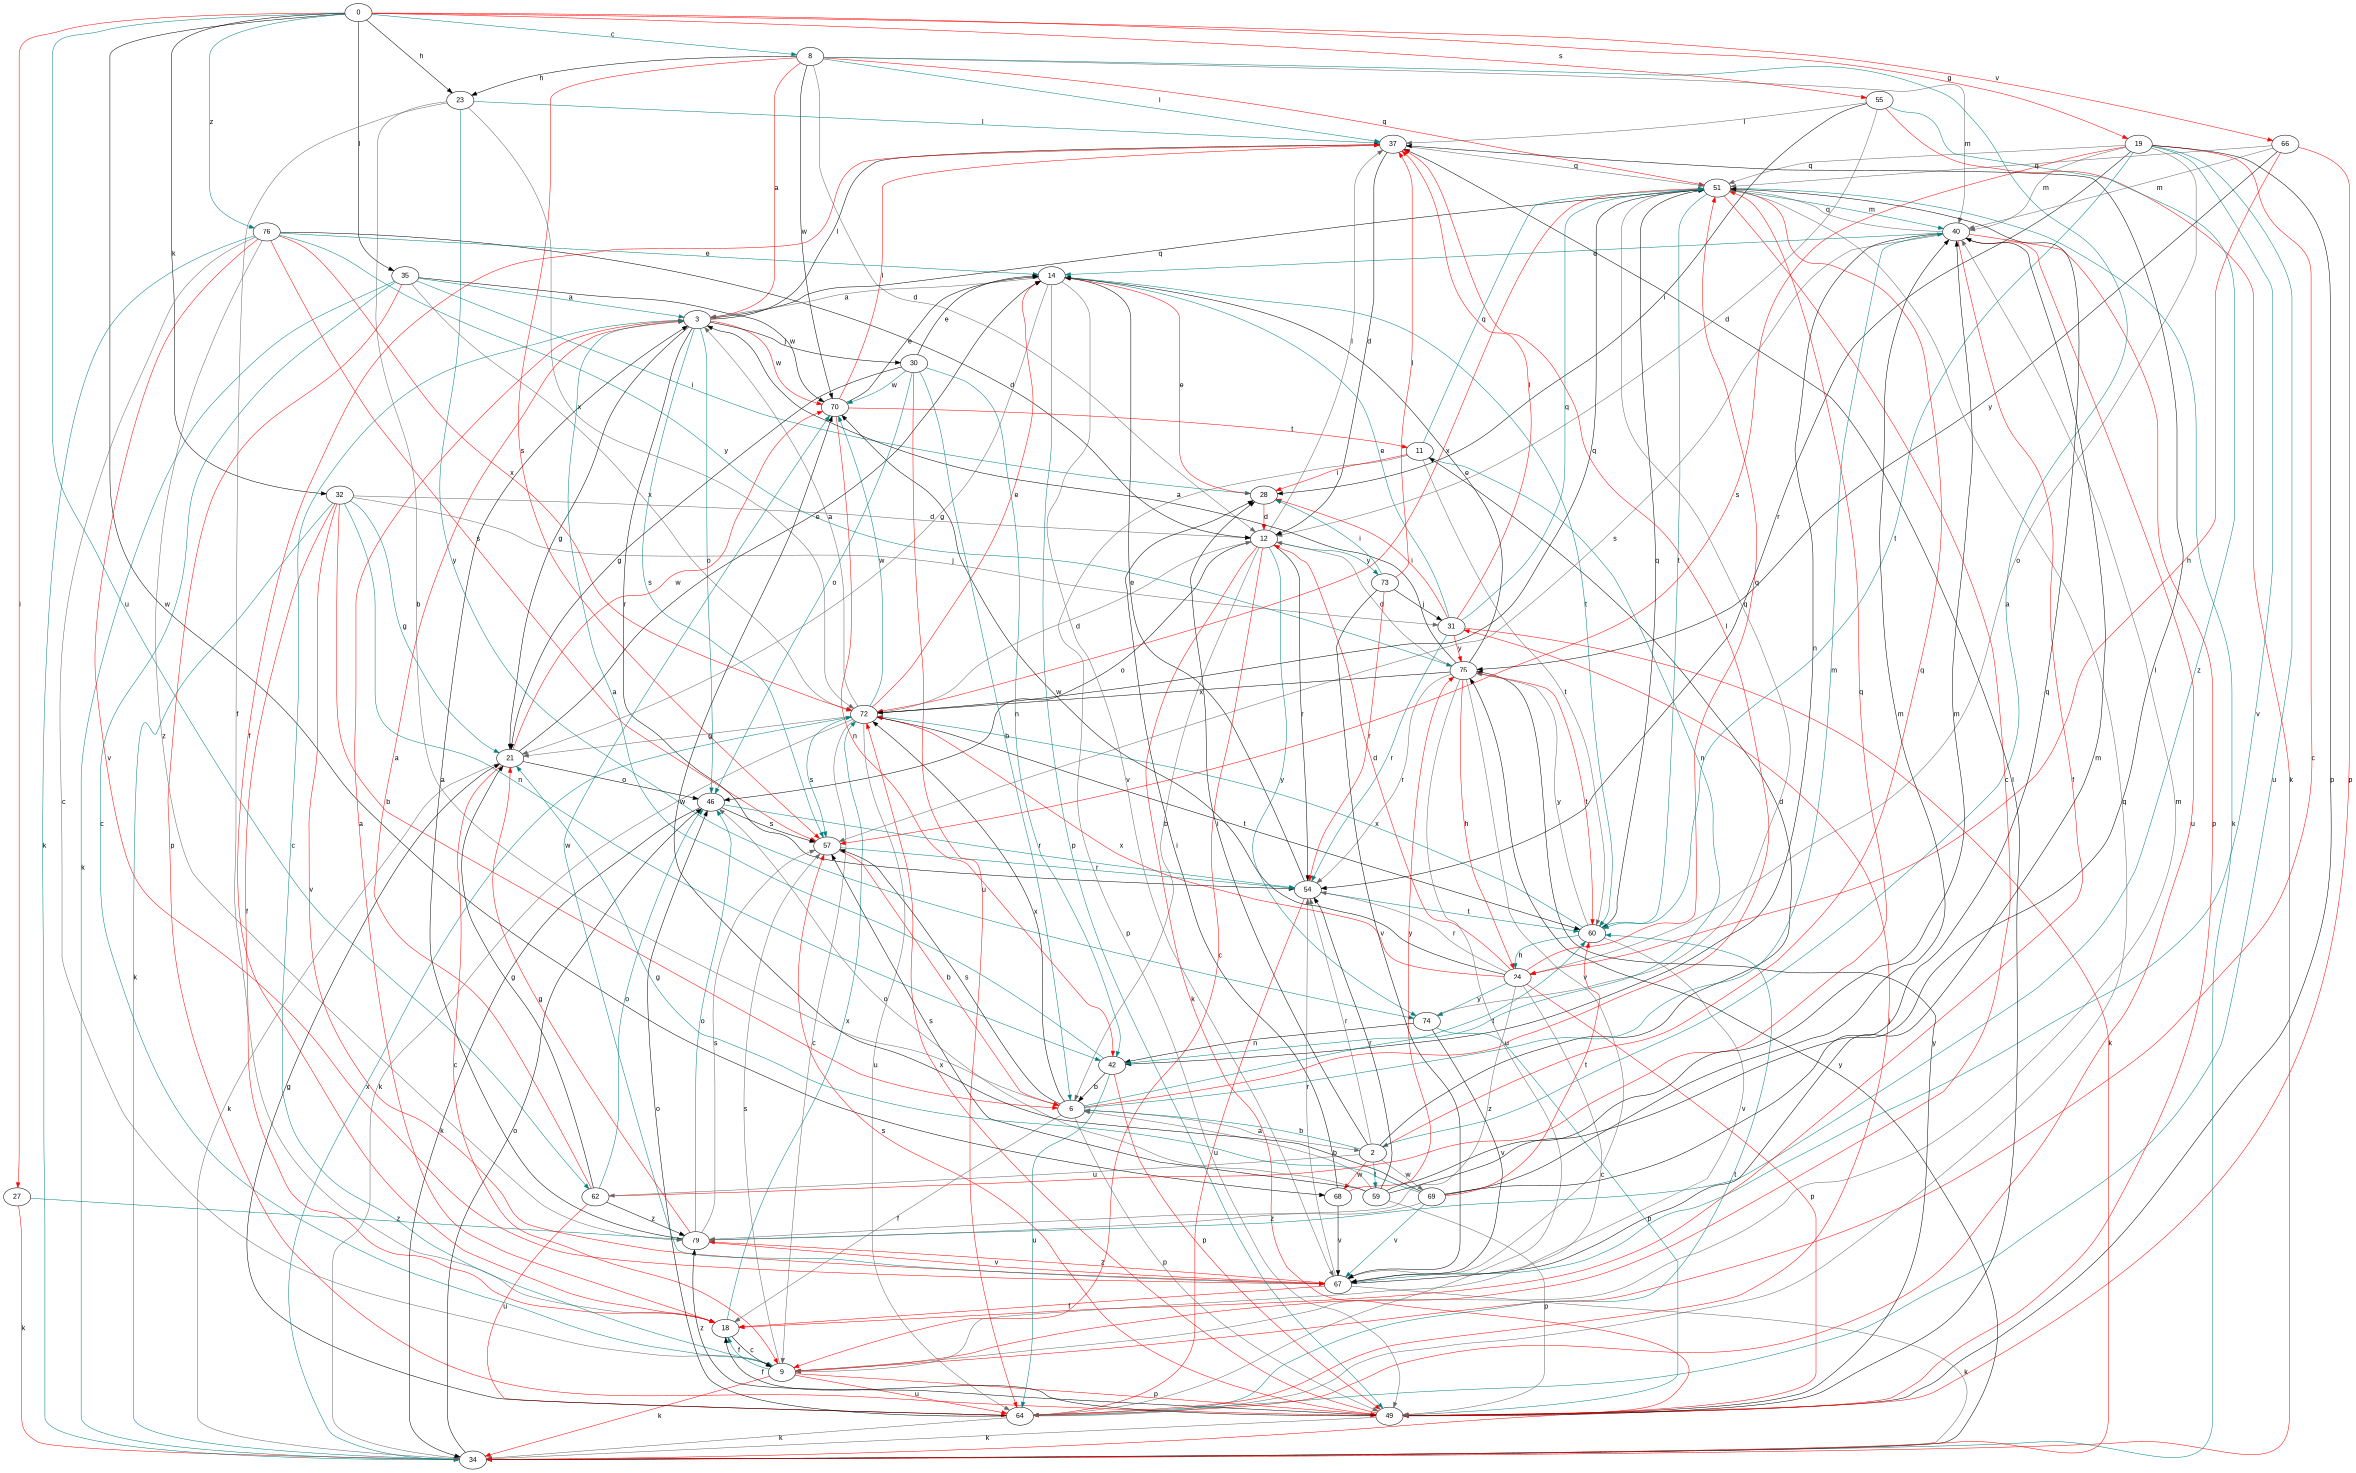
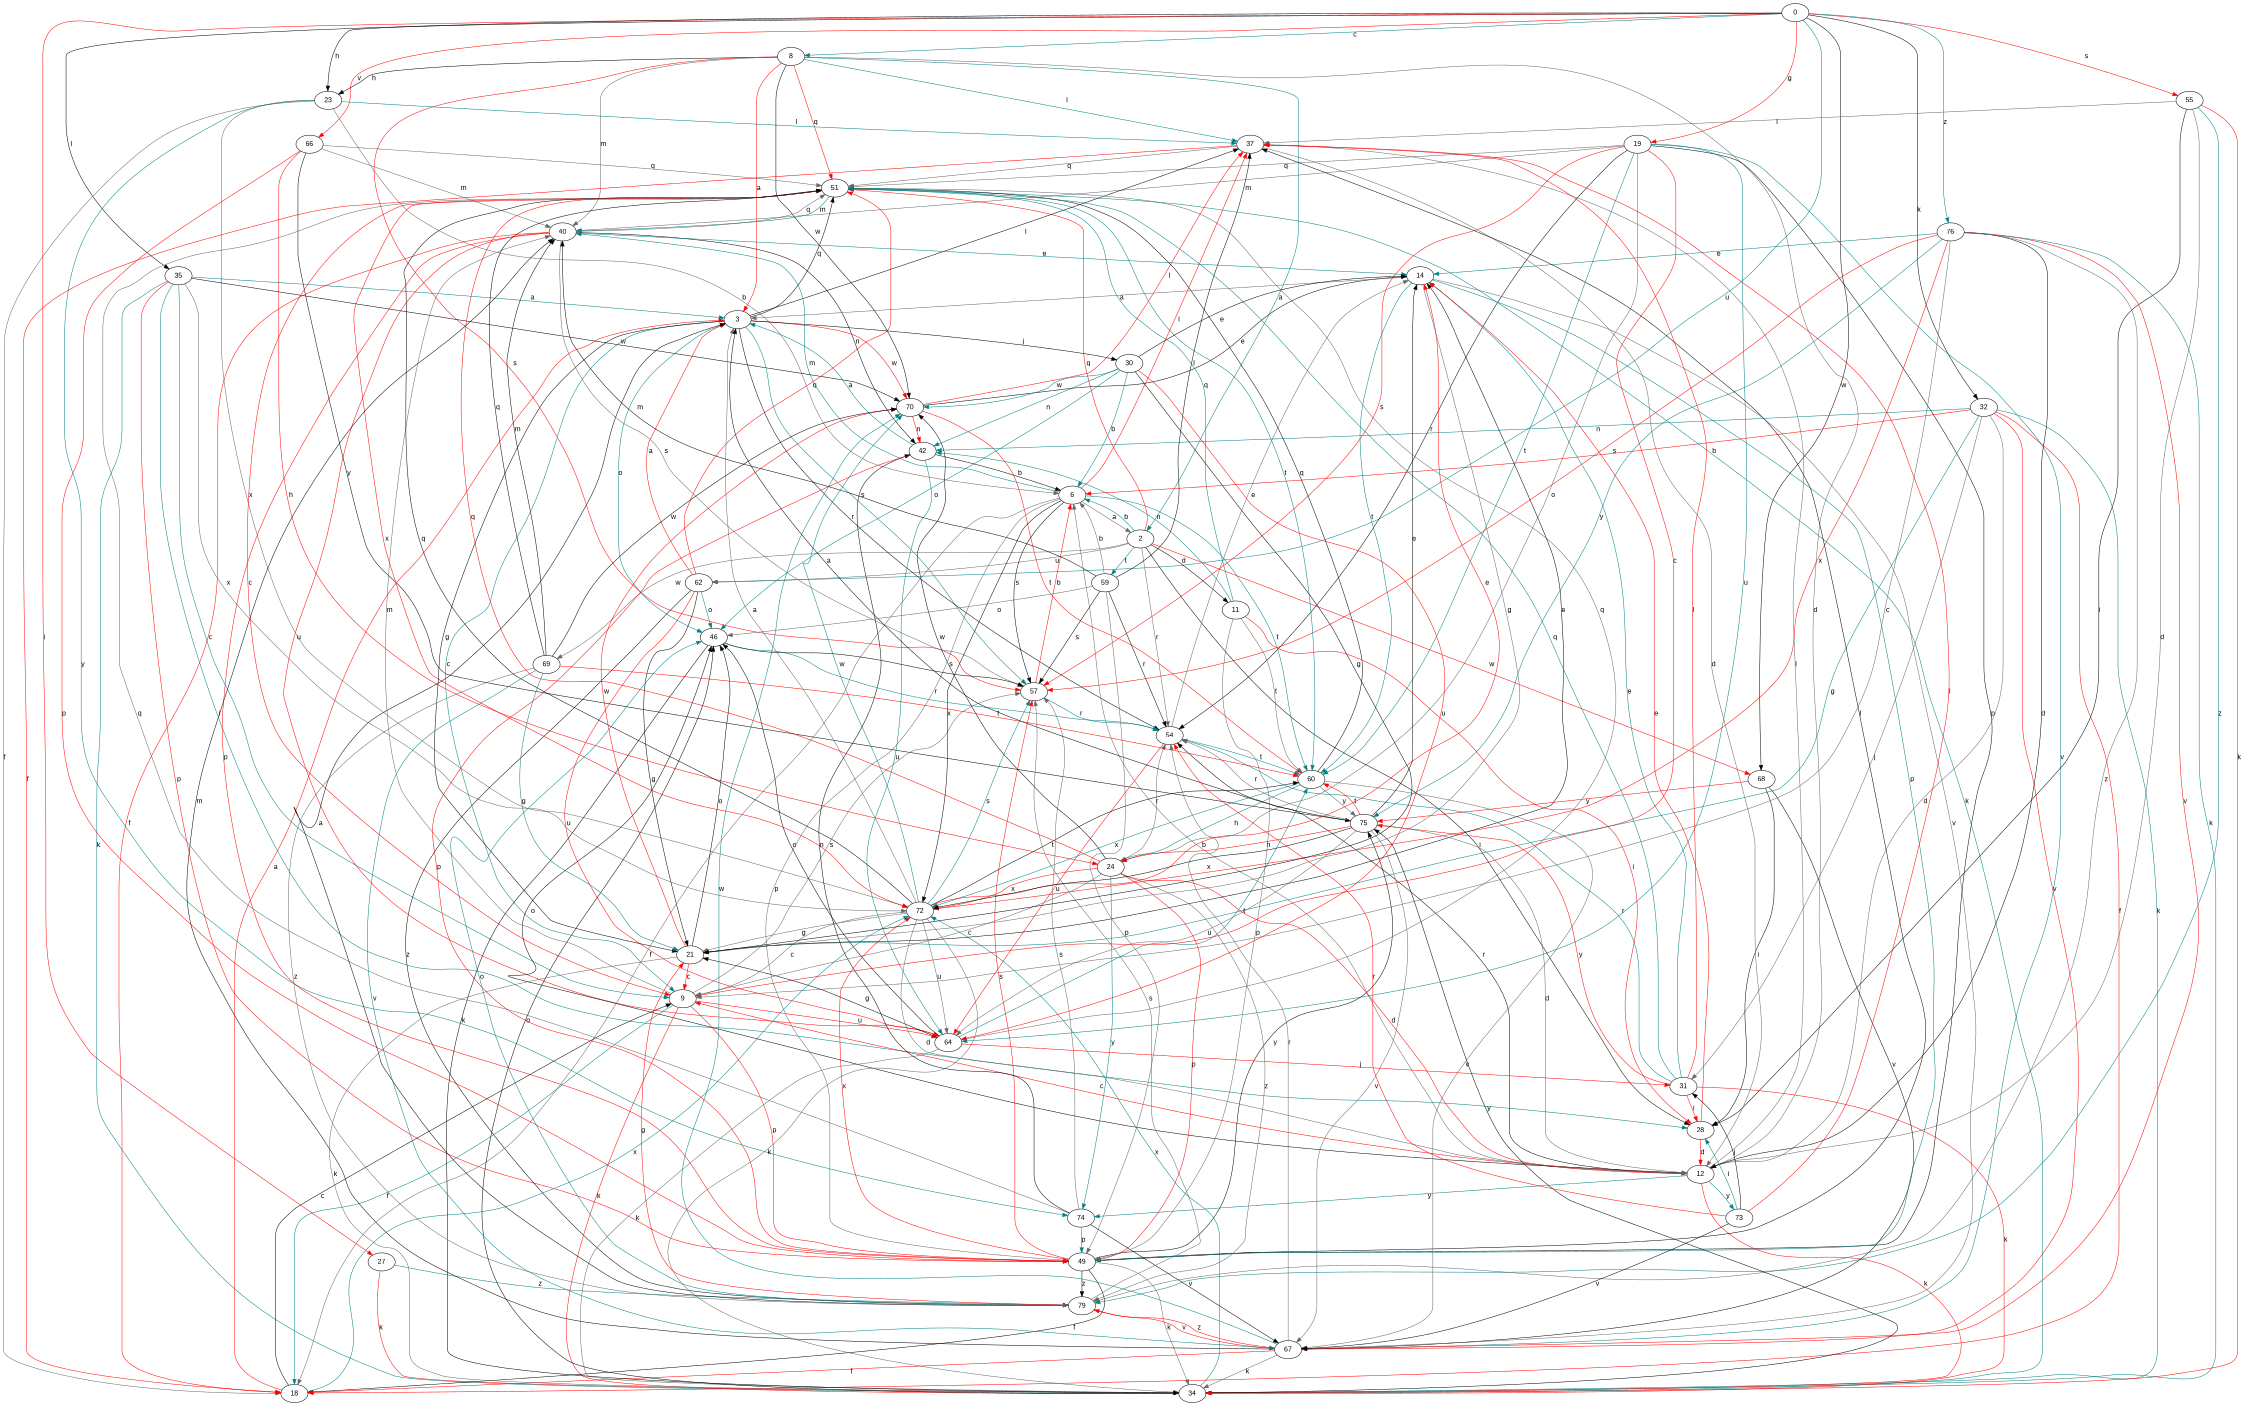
(1365, 356) -> (1710, 543)
(1126, 418) -> (1074, 617)
(1131, 589) -> (1249, 494)
none -> (1057, 954)
